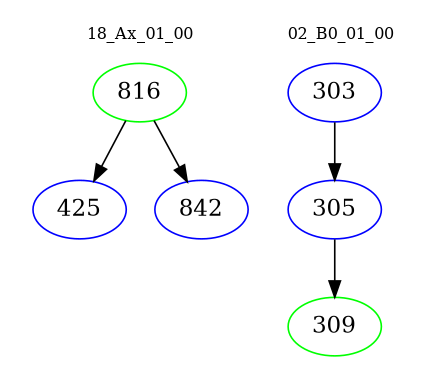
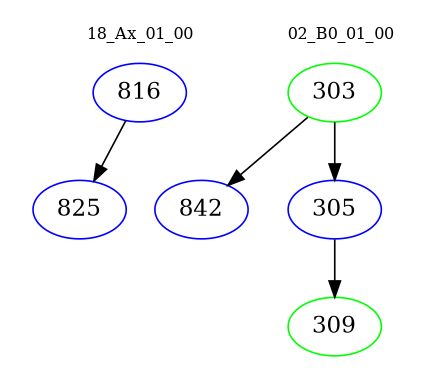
(140, 93) -> (140, 93)
(335, 93) -> (335, 93)
(167, 144) -> (286, 136)
(80, 210) -> (80, 210)
